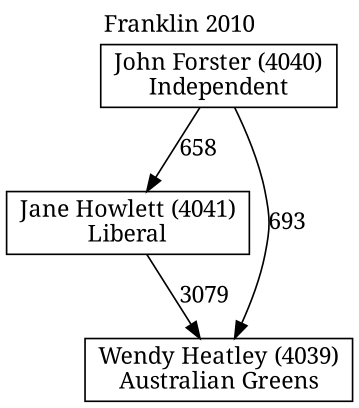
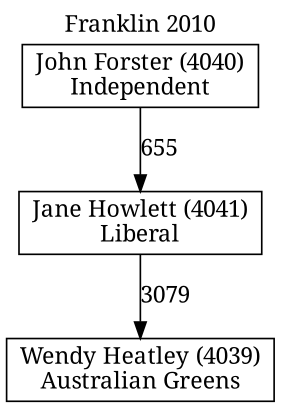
(198, 149) -> (159, 149)
(269, 214) -> none
